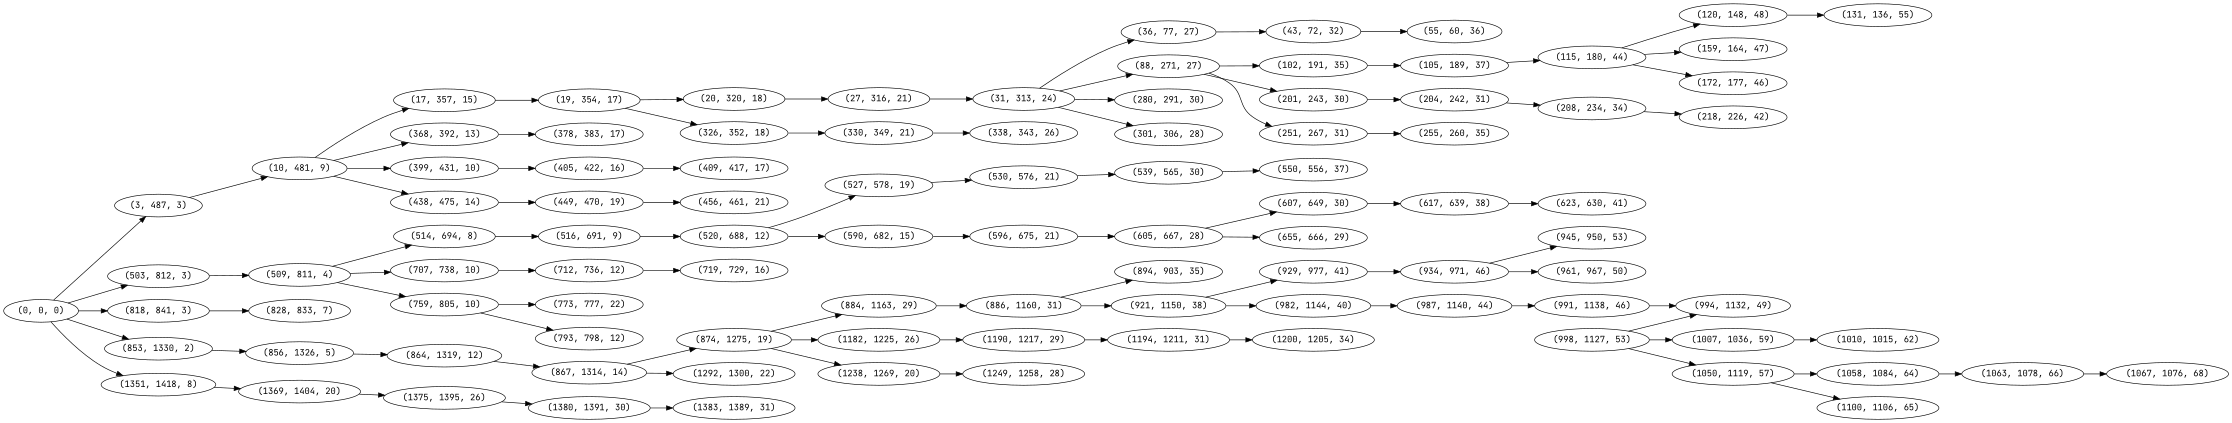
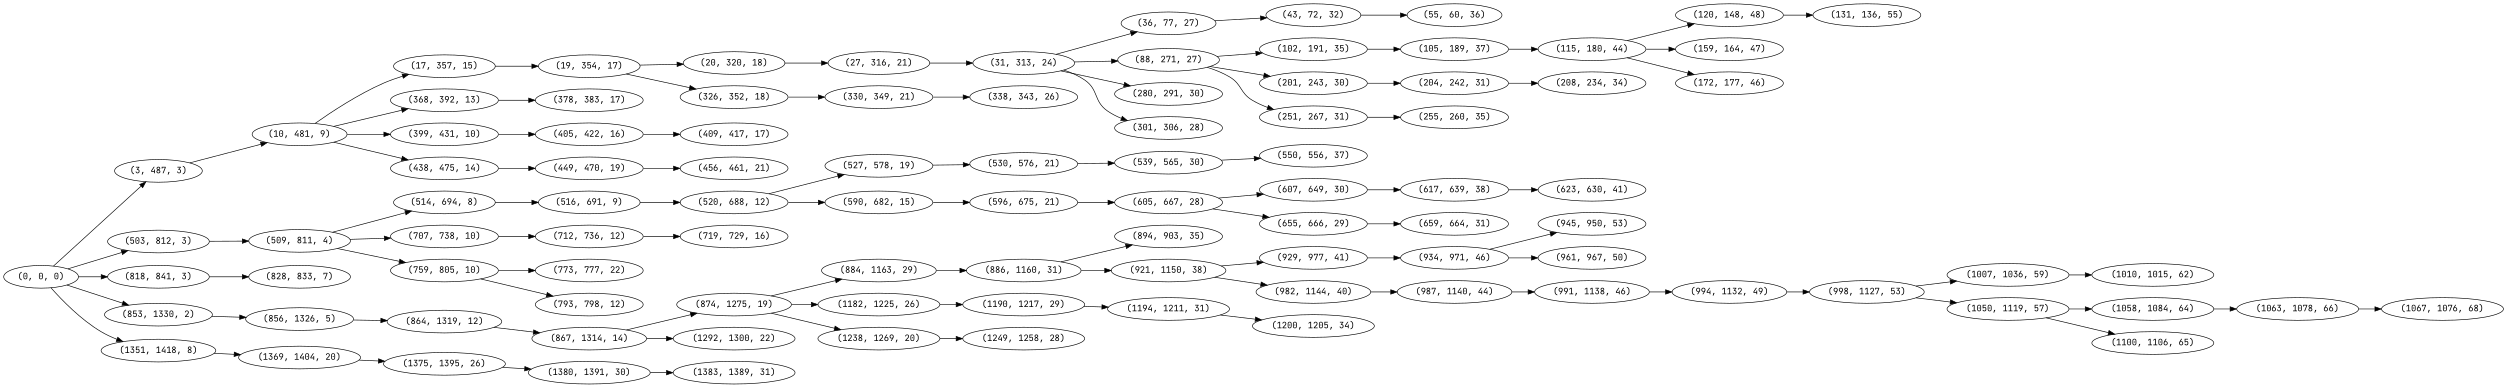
(1733, 117) -> none
none -> (1455, 224)
(1659, 324) -> (1795, 292)
